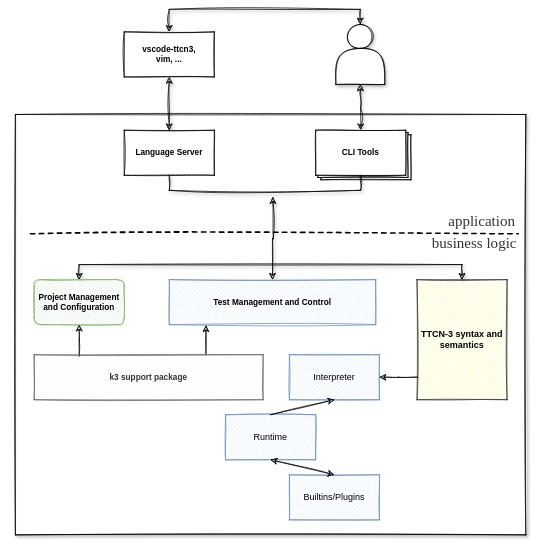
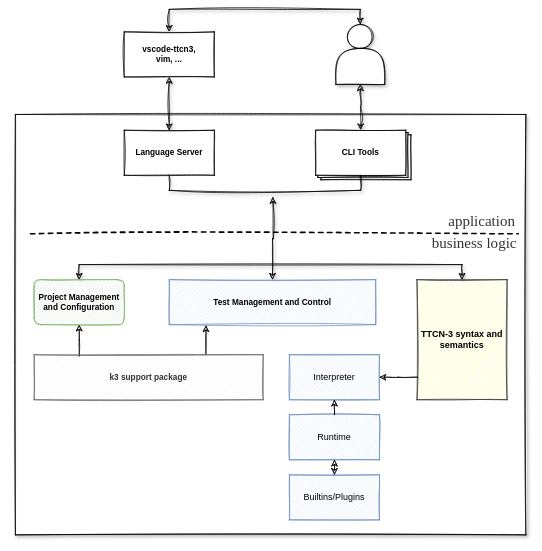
(270, 437) -> (334, 437)
